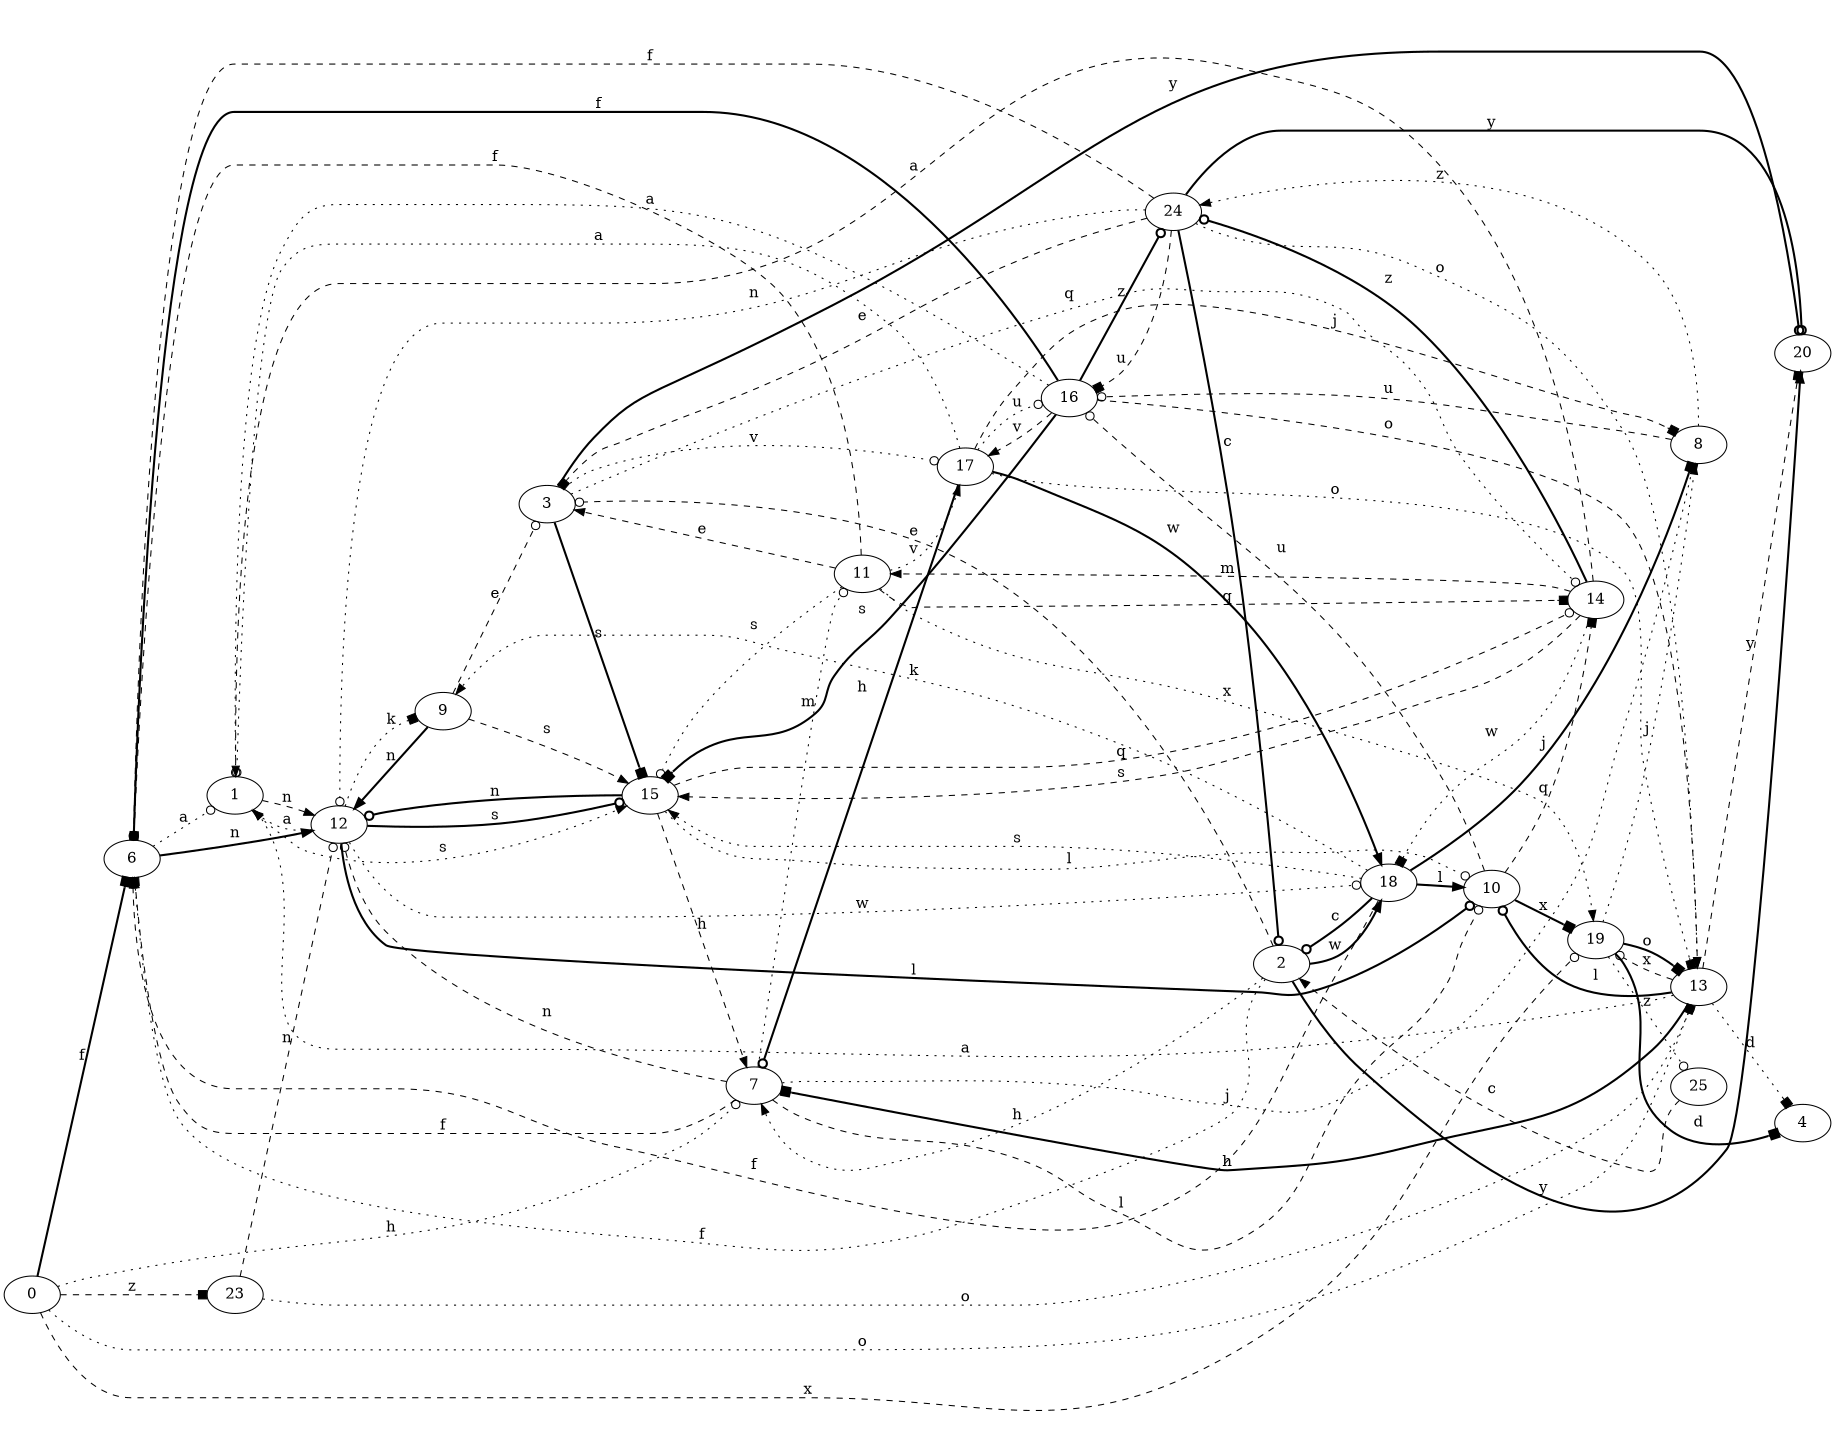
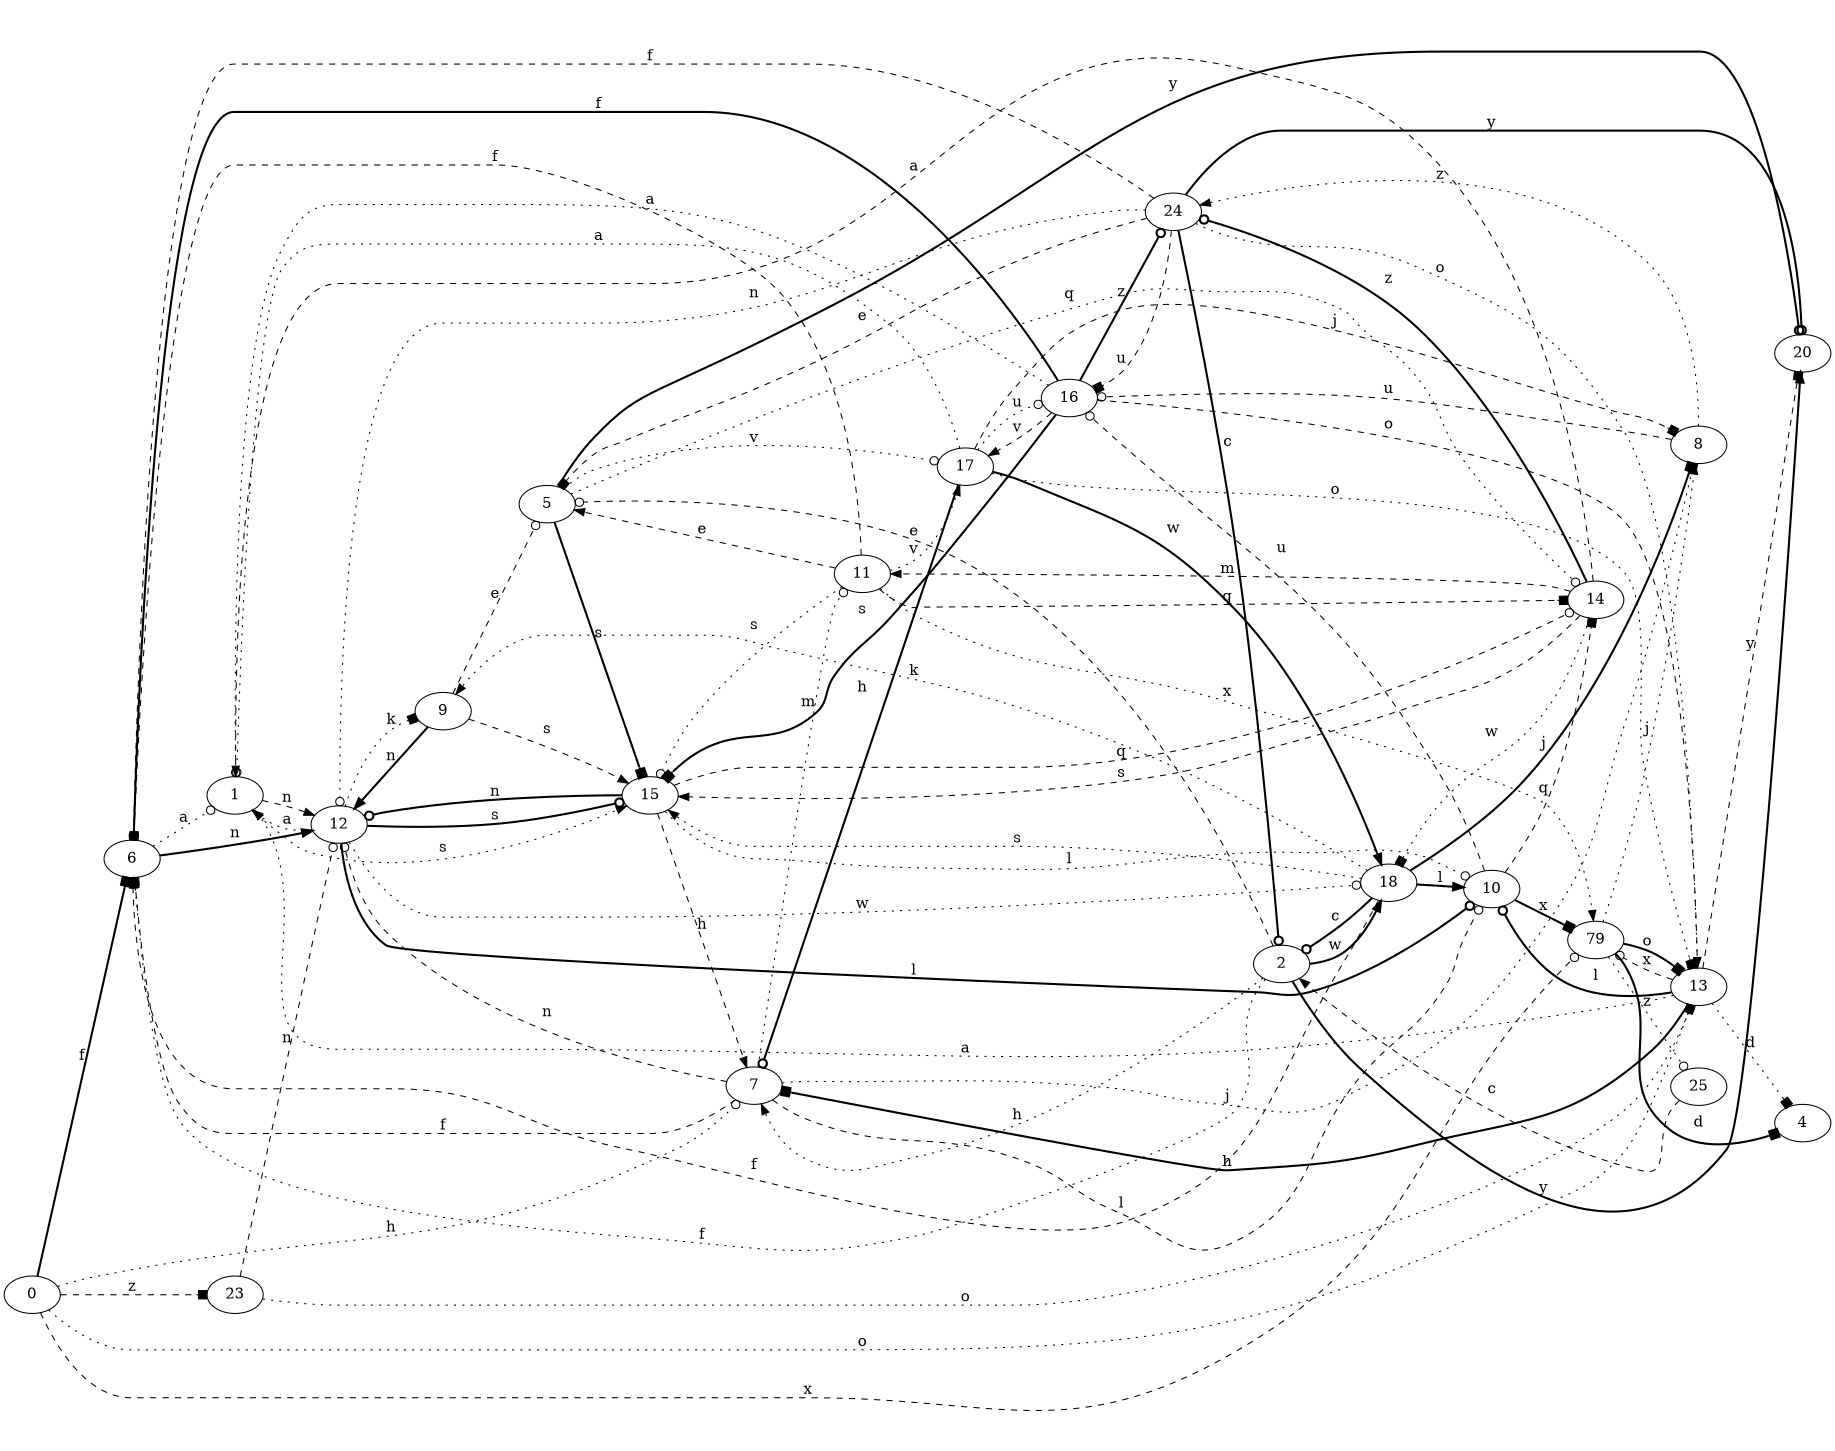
(547, 504) -> (547, 504)
(1596, 940) -> (1596, 940)
